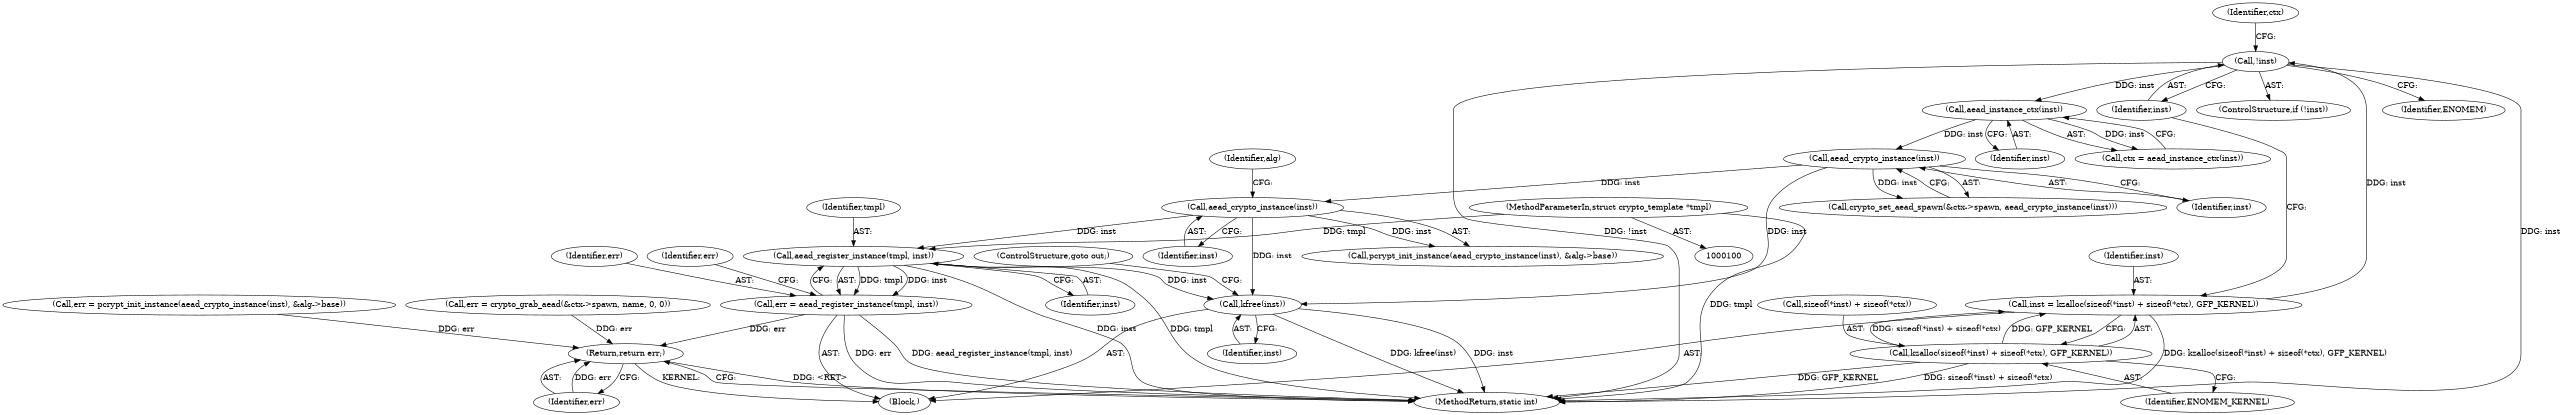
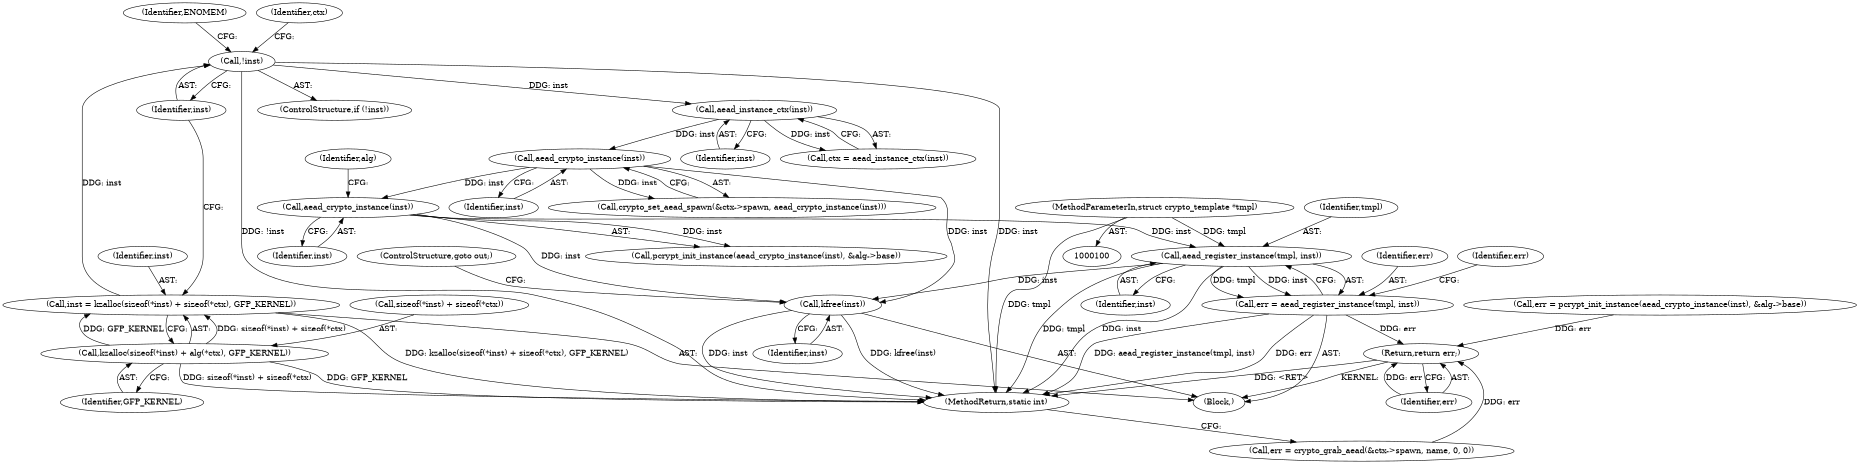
(2354, 77) -> (211, 36)
(2001, 354) -> (185, 354)
(1040, 393) -> (1169, 425)
(2208, 402) -> (132, 402)
